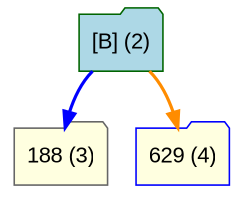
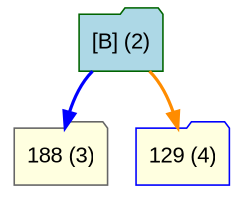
(183, 157) -> (183, 157)
